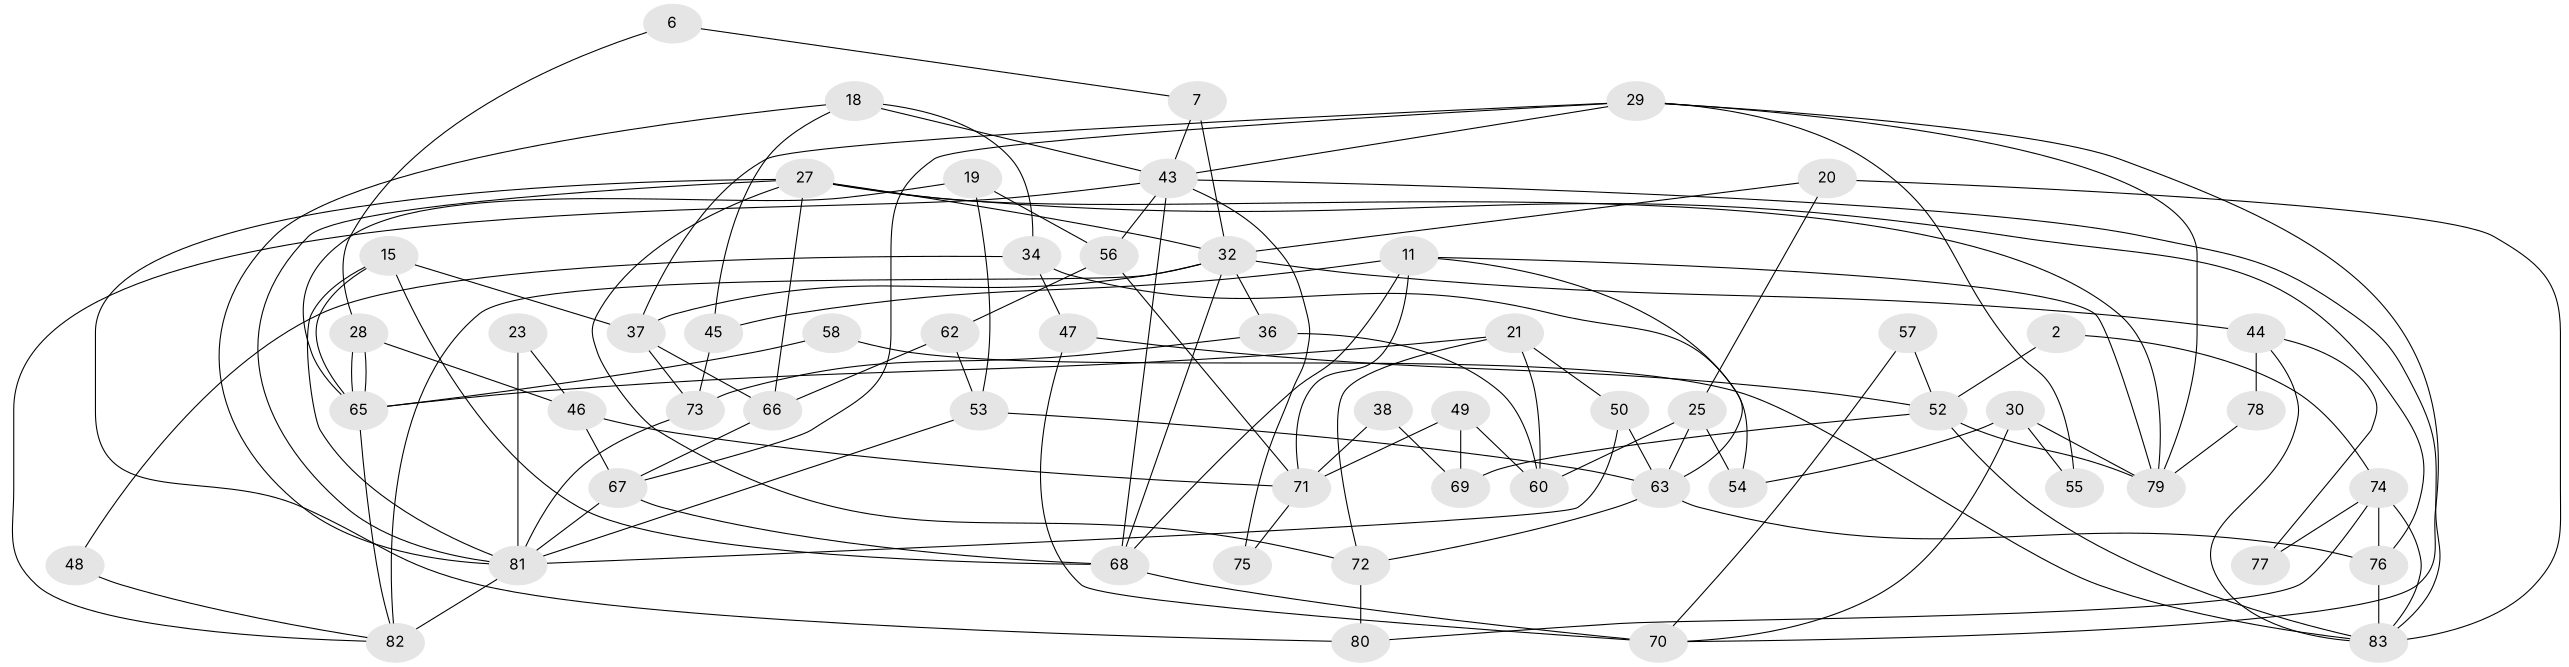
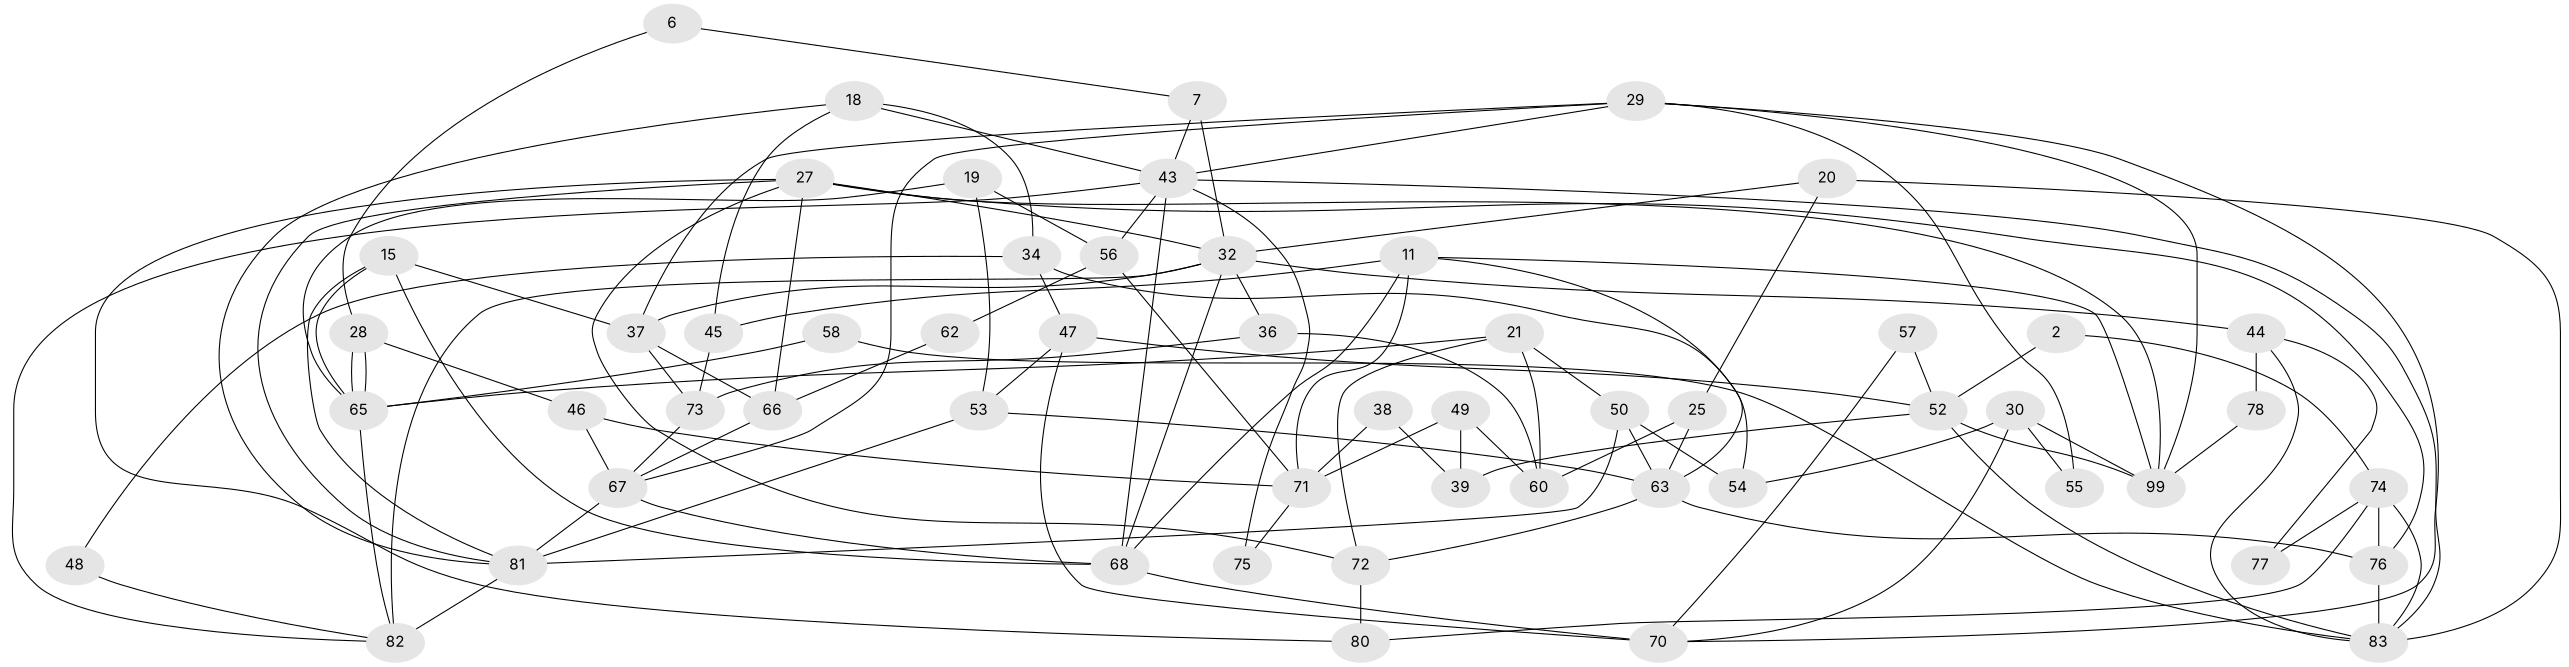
(518, 333) -> none
(966, 377) -> (1021, 374)
(1715, 445) -> (1685, 453)
(582, 466) -> (657, 449)
(1461, 488) -> (1461, 488)
(2156, 488) -> (2156, 488)
